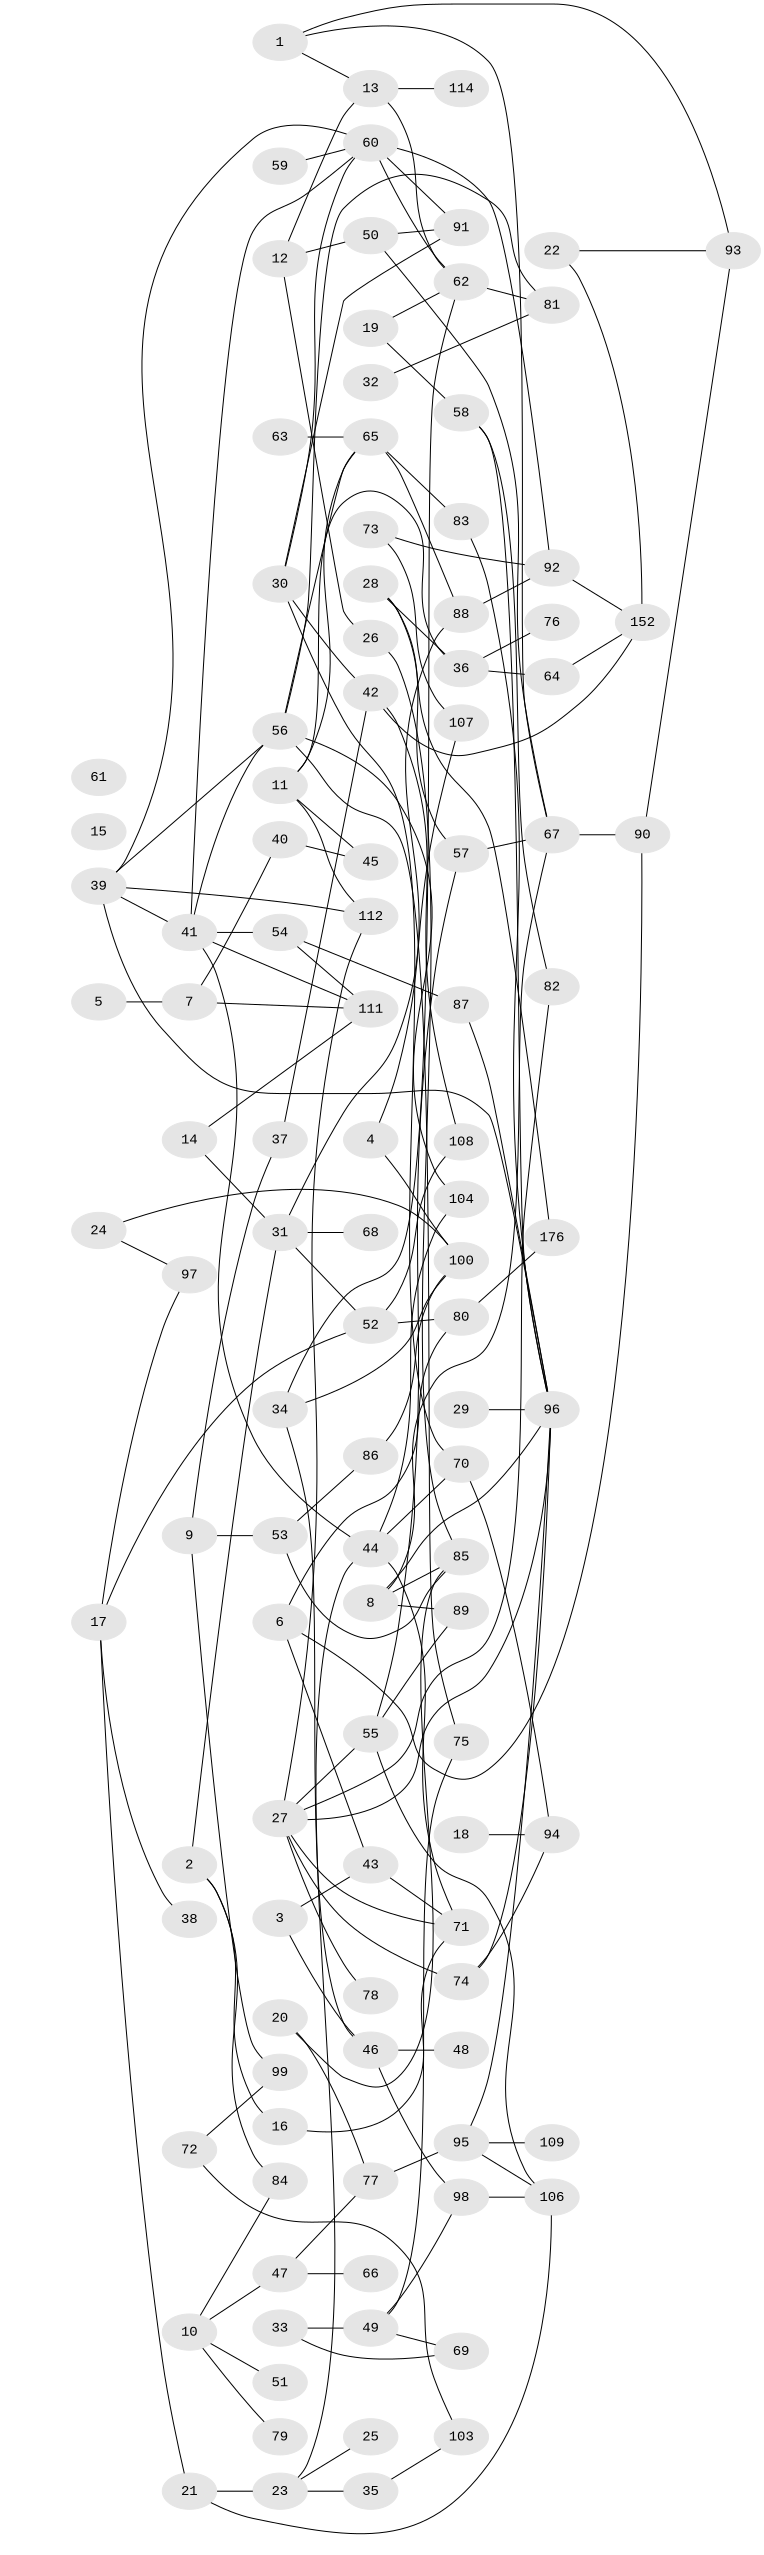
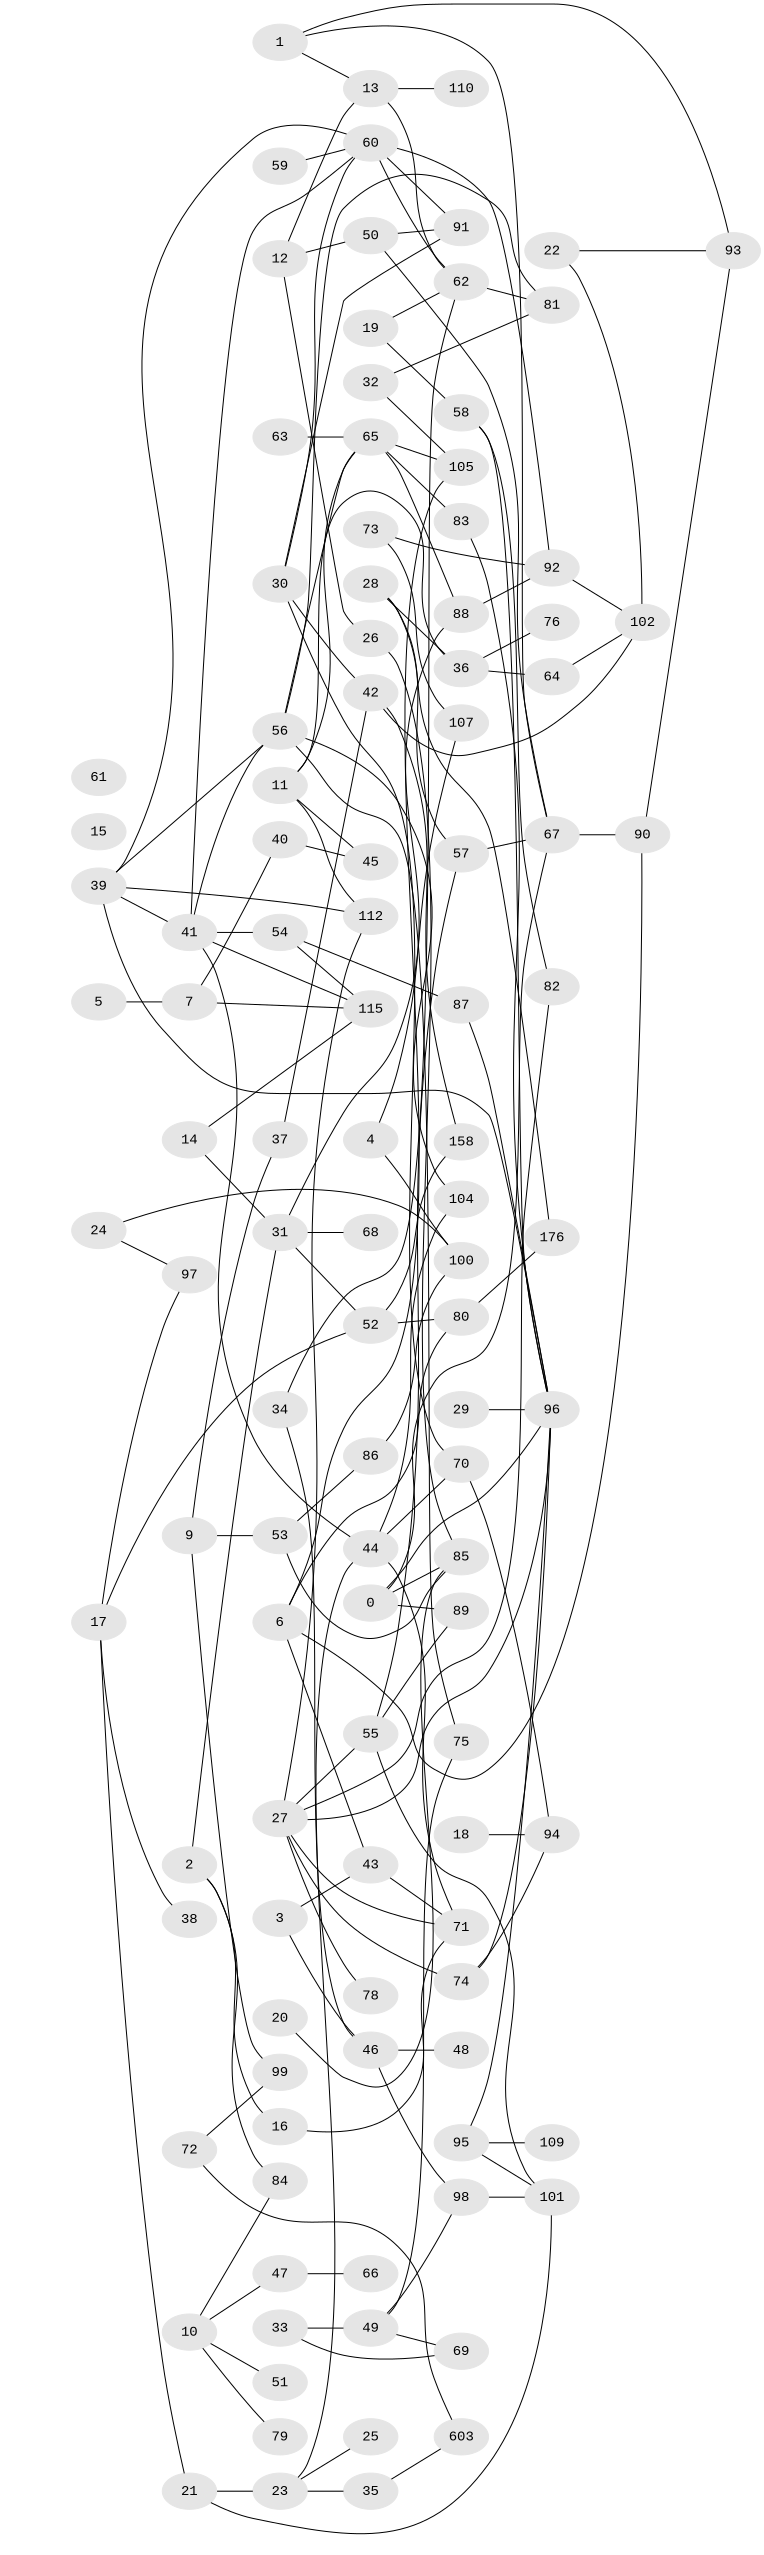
(461, 89) -> (461, 89)
none -> (461, 467)
(643, 622) -> (643, 622)
(371, 1009) -> (371, 1009)
(461, 1142) -> (461, 1142)
(392, 1357) -> none
(371, 1603) -> (371, 1603)
(371, 2181) -> none
(552, 2197) -> (552, 2197)
(461, 2437) -> (461, 2437)
